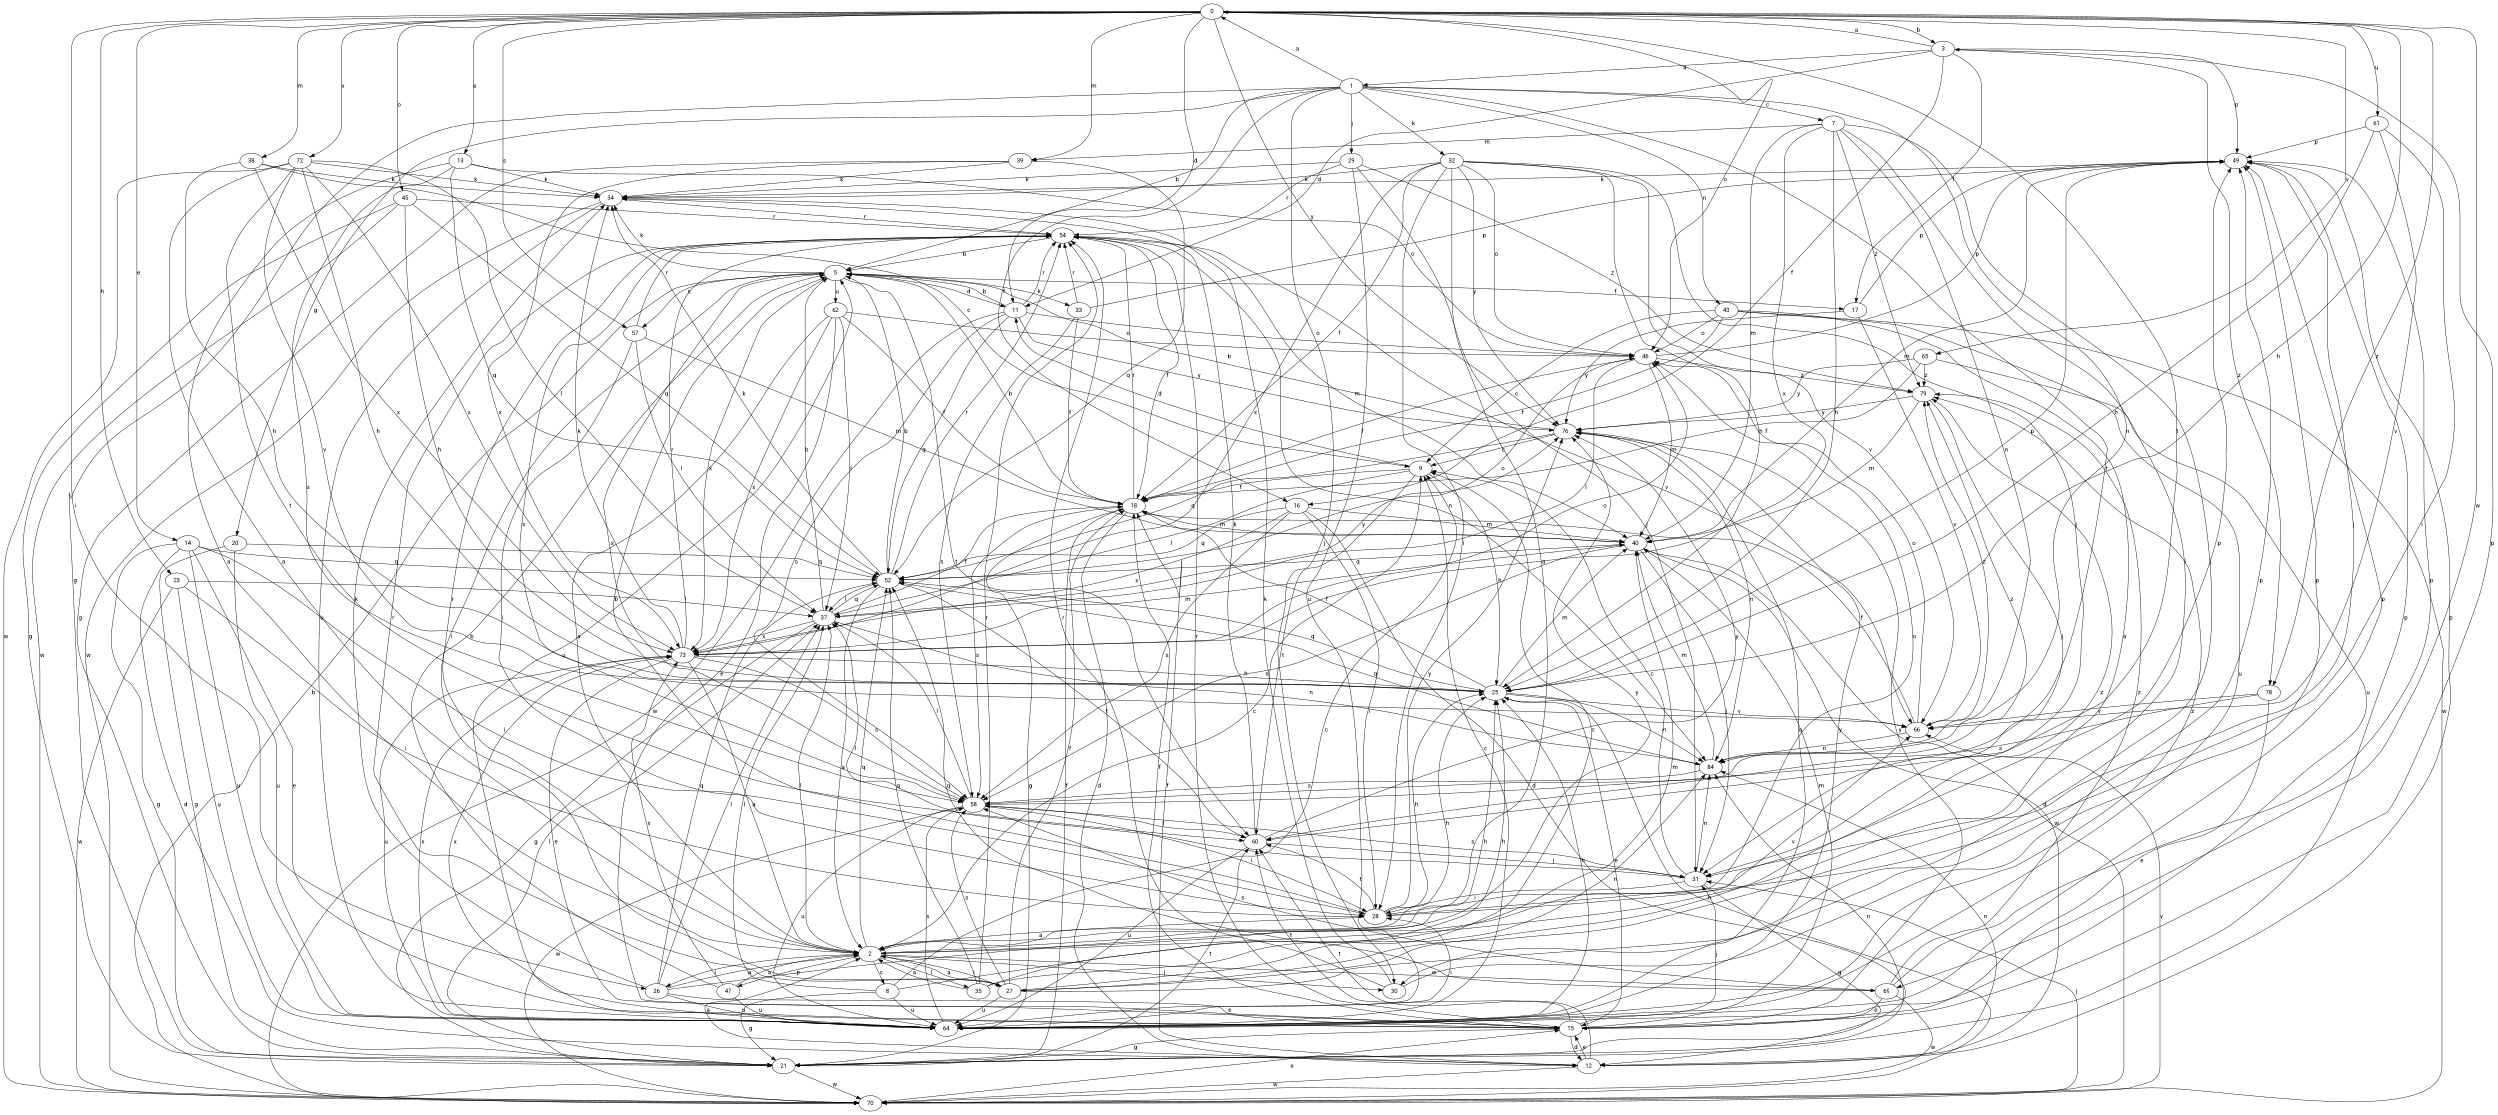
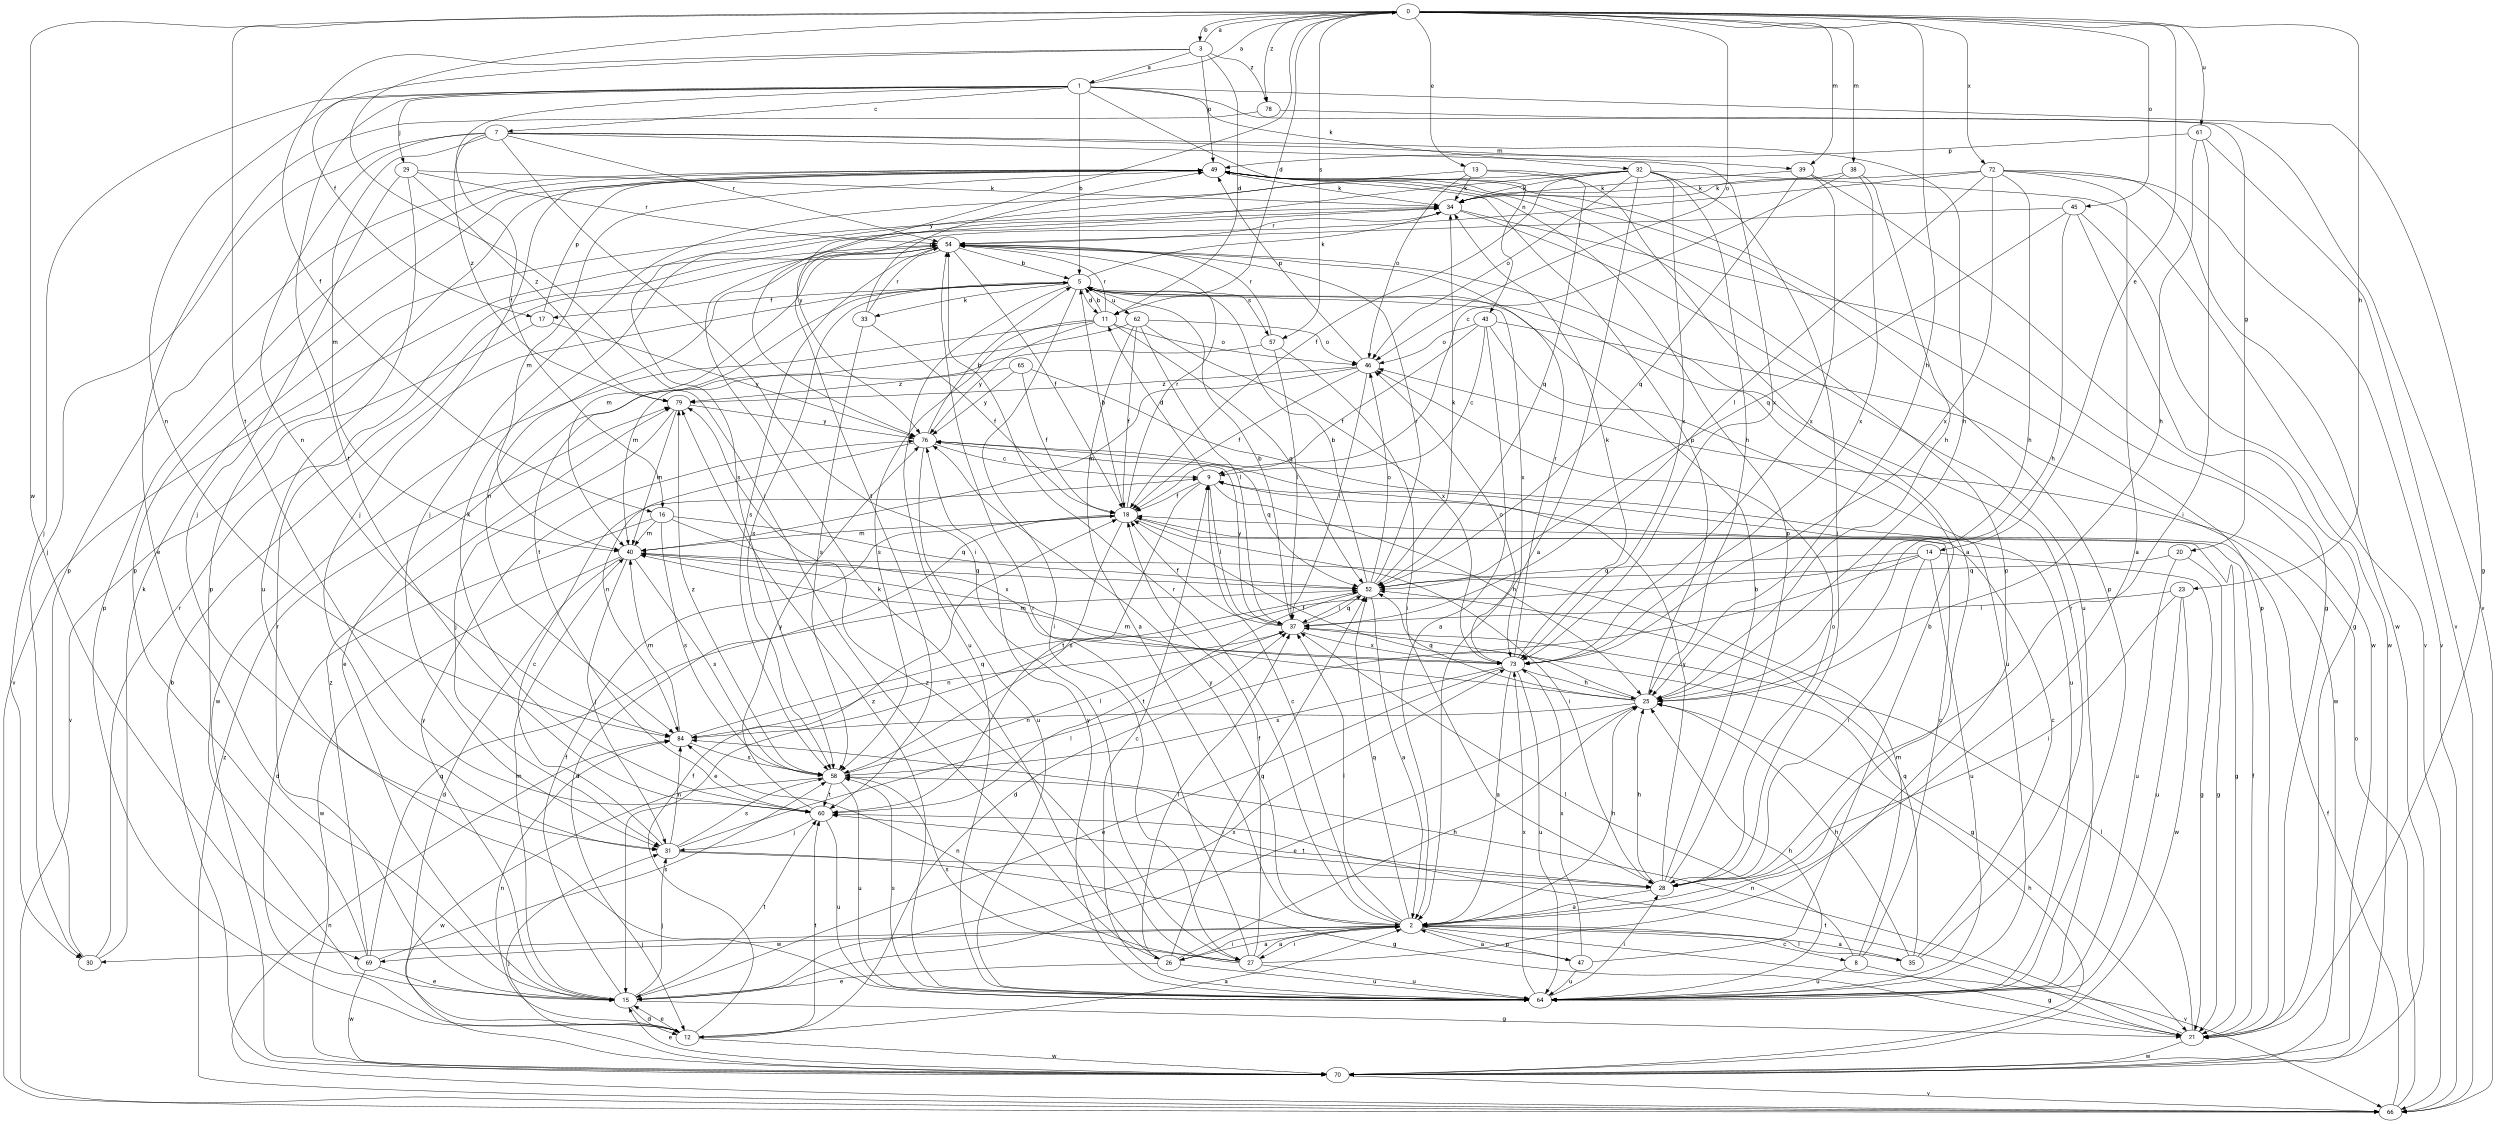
(2081, 26) -> none
none -> (720, 188)
(2458, 654) -> (341, 397)
(1371, 698) -> (1433, 593)
(1714, 713) -> none
(1595, 786) -> none
(489, 817) -> (965, 854)
